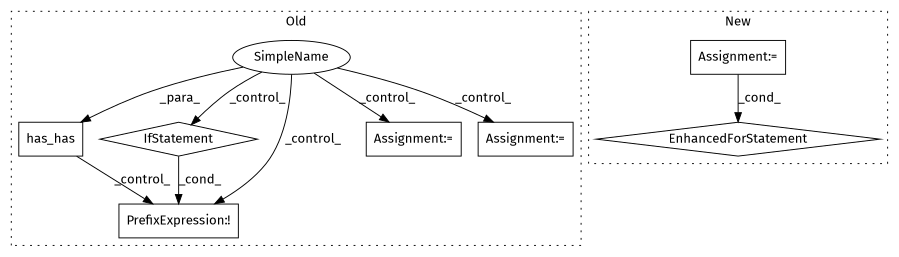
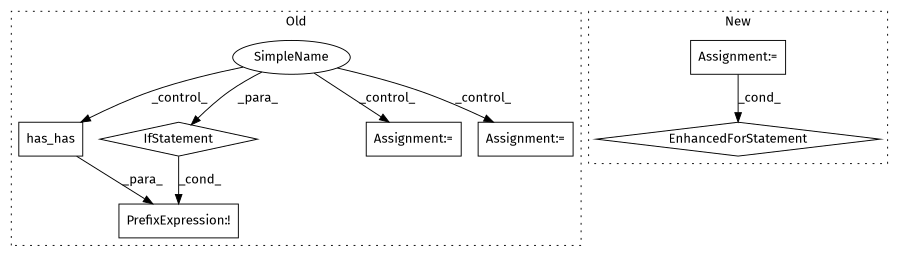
(180, 98) -> (180, 98)
(258, 98) -> (258, 98)
(276, 147) -> none
(143, 180) -> (143, 180)
